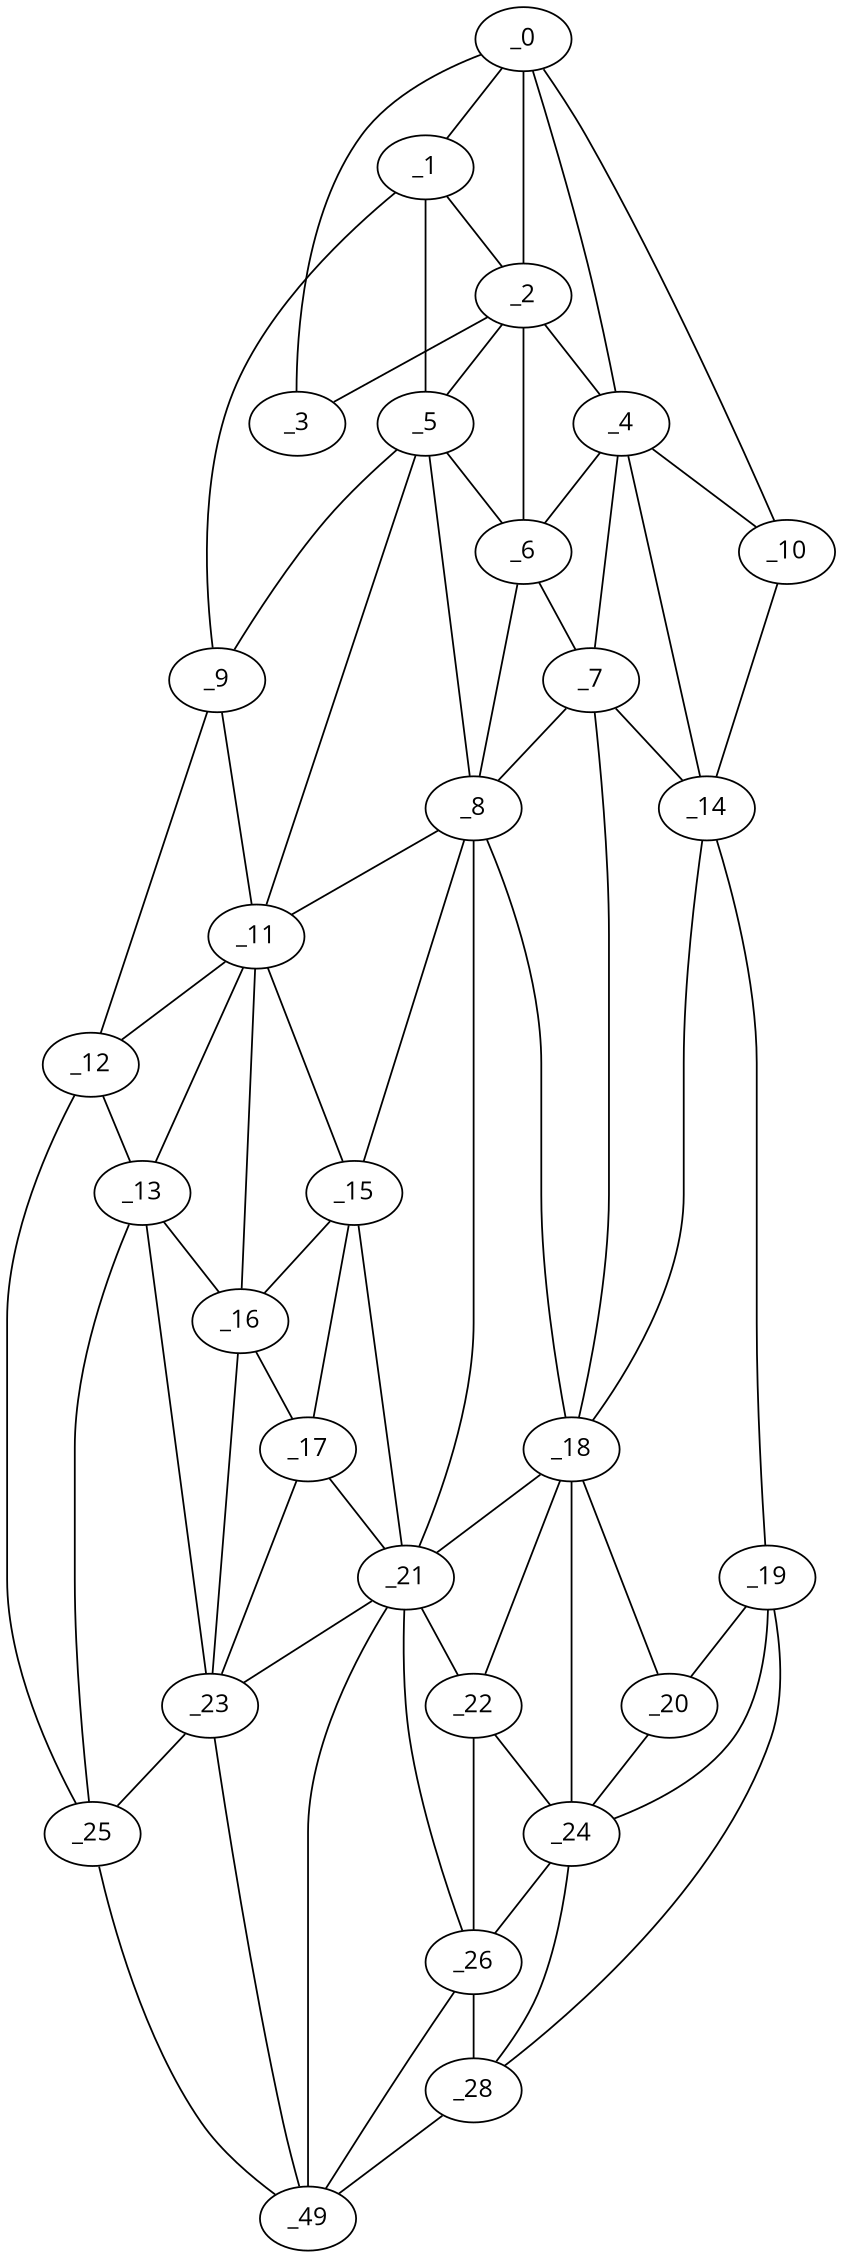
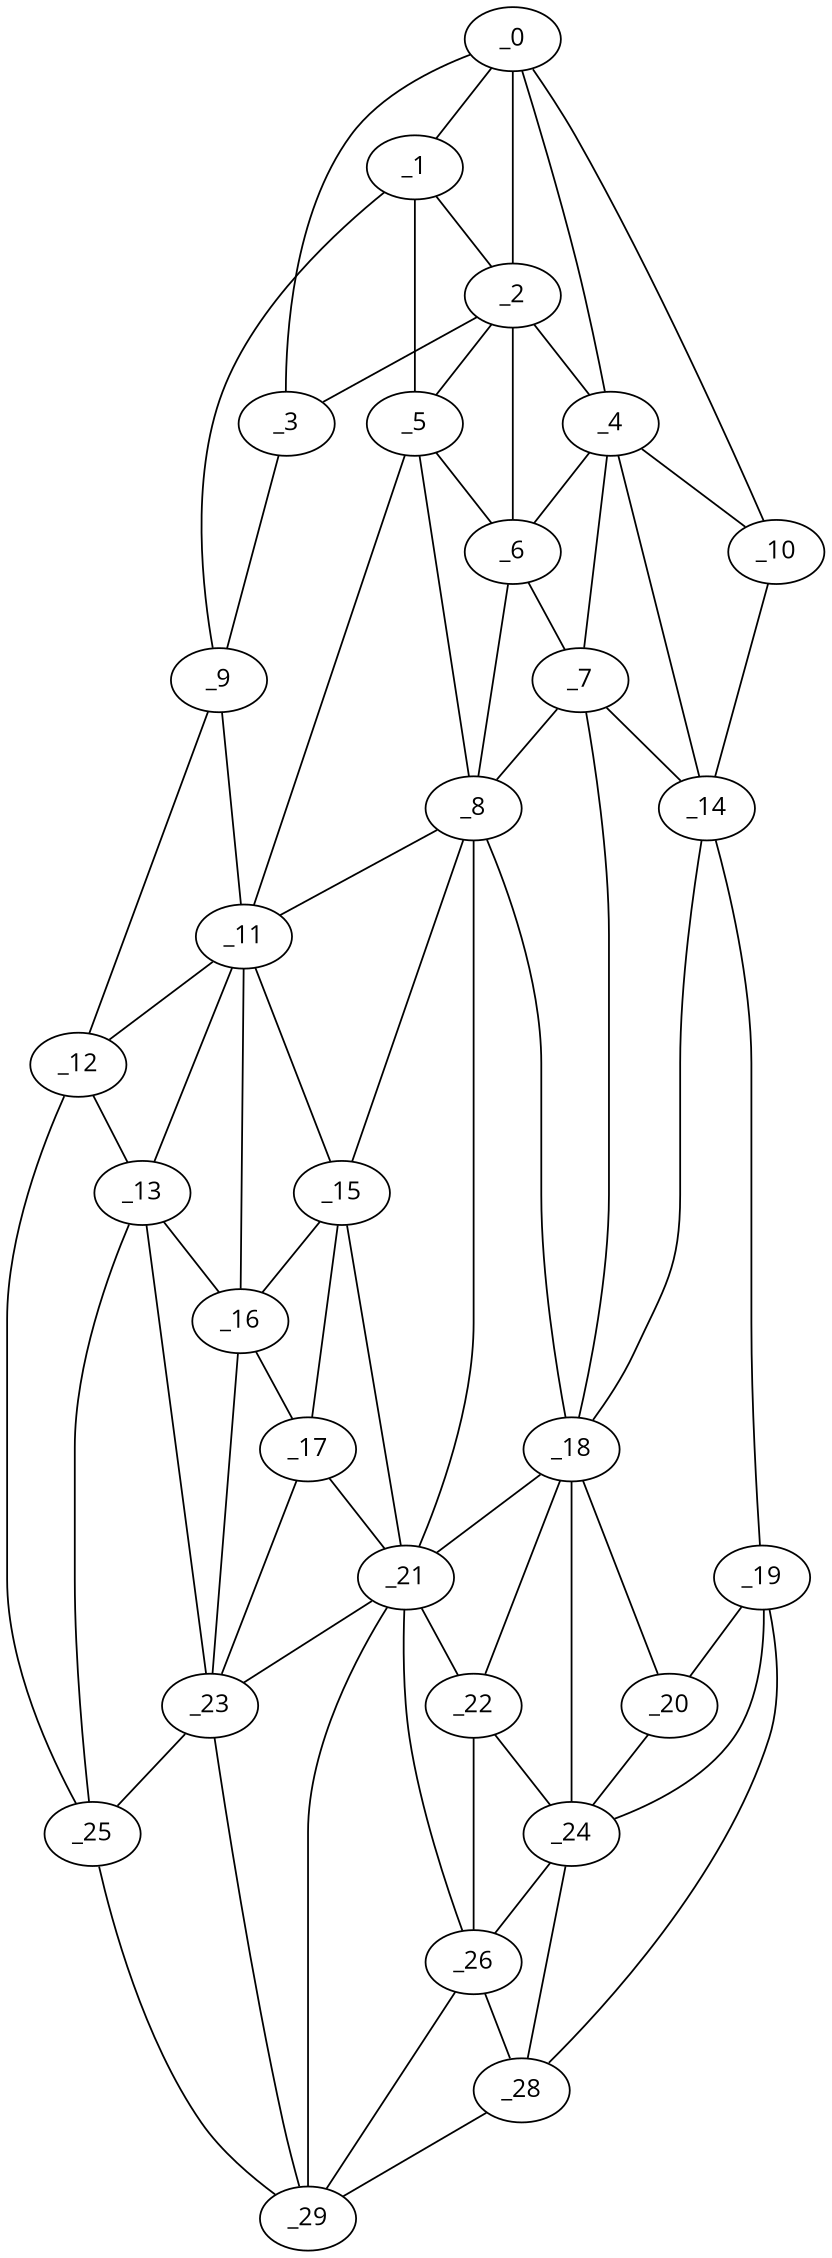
(307, 543) -> (253, 552)
(308, 2219) -> (308, 2219)
